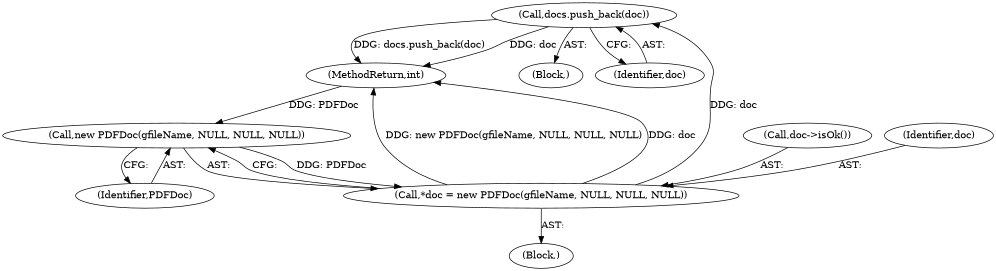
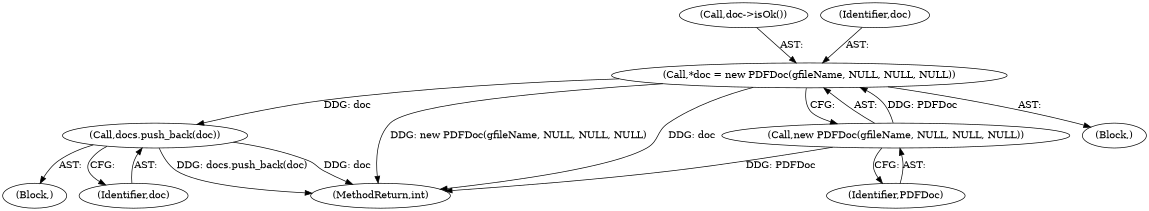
(282, 104) -> (643, 174)
